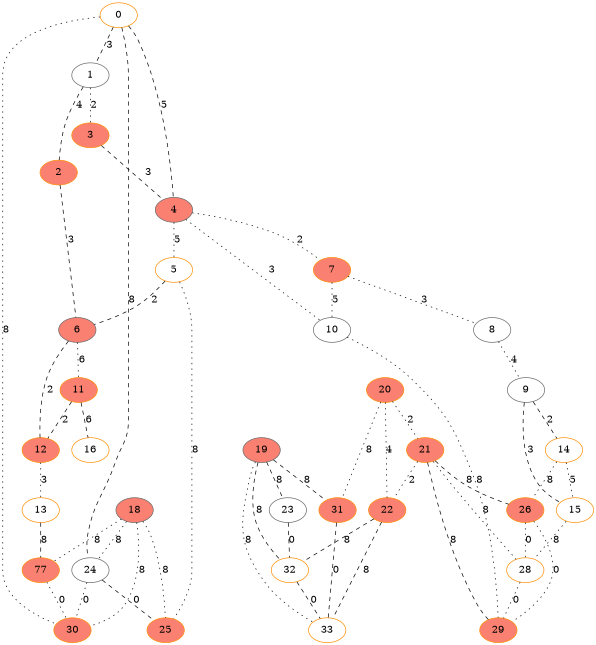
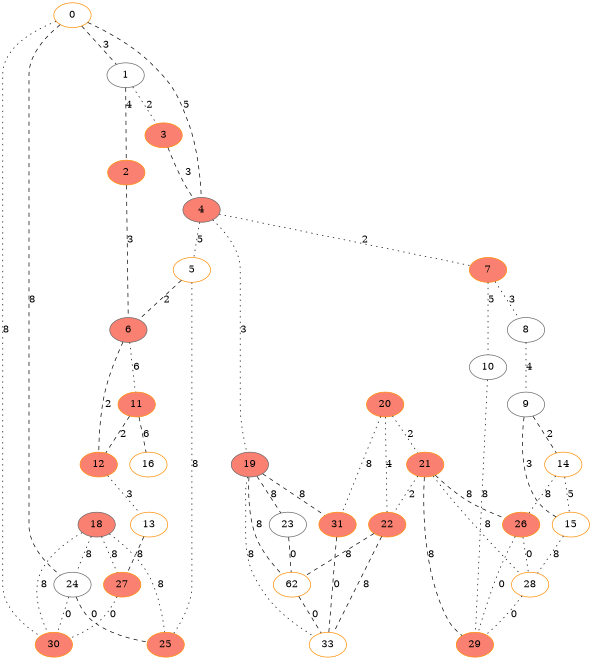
(253, 270) -> (240, 332)
(41, 570) -> (122, 585)
(290, 570) -> (292, 585)
